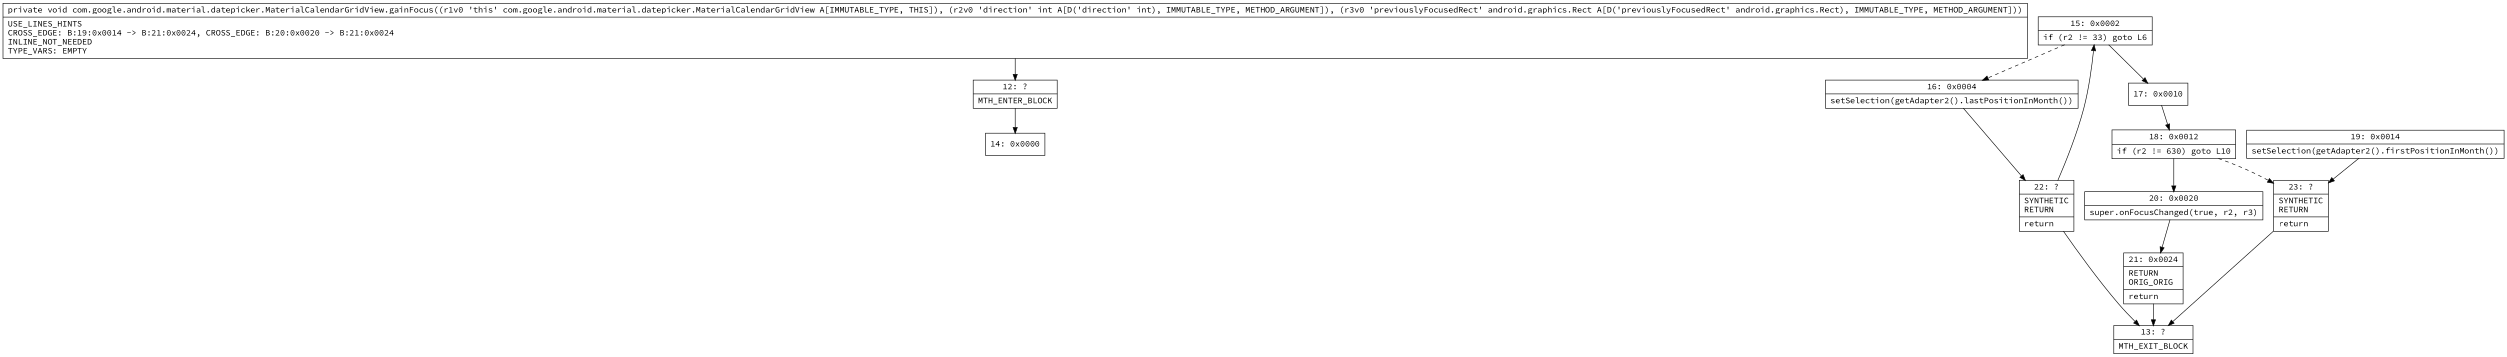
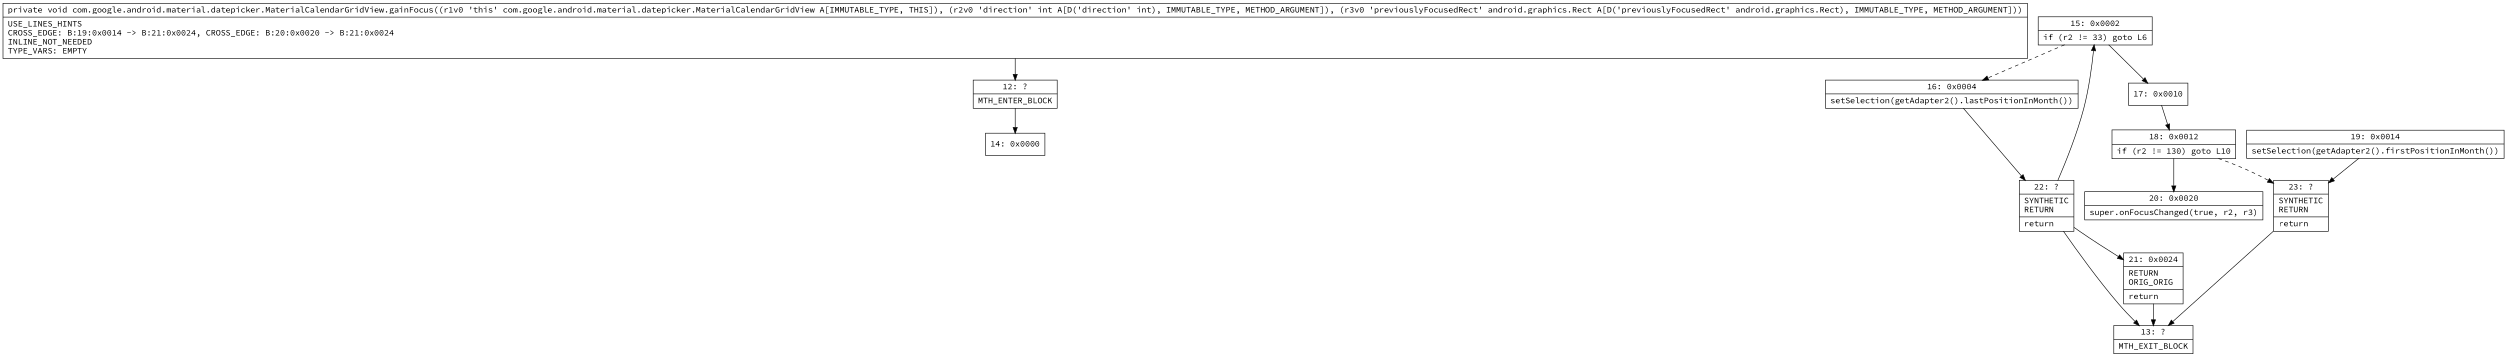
(2174, 151) -> (2174, 151)
(2166, 233) -> (2096, 242)
